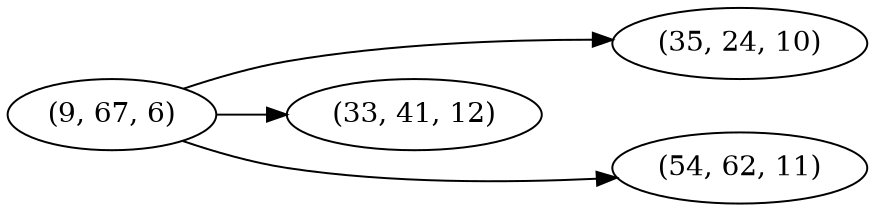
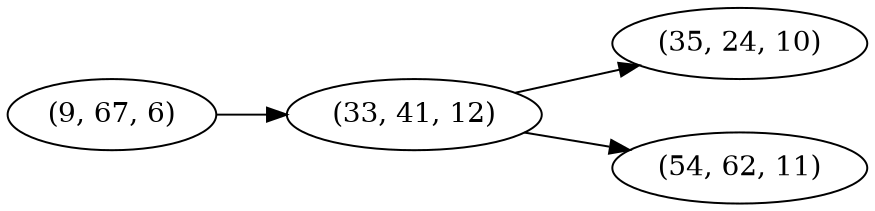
(386, 49) -> (567, 81)
(388, 178) -> (567, 140)
